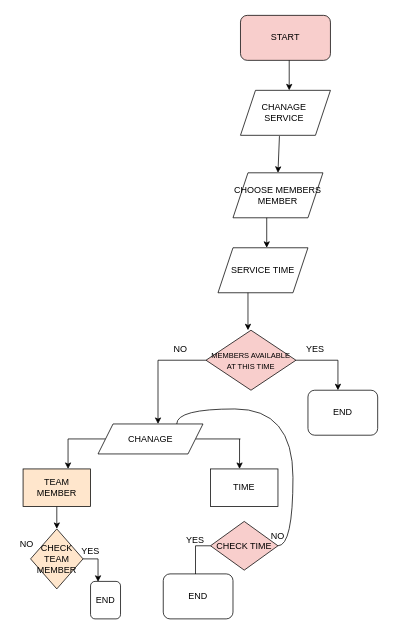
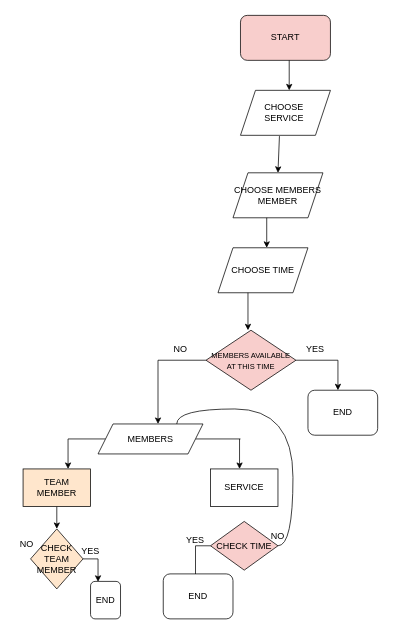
(285, 113) -> (285, 113)
(263, 270) -> (263, 270)
(150, 439) -> (150, 439)
(244, 488) -> (244, 488)
